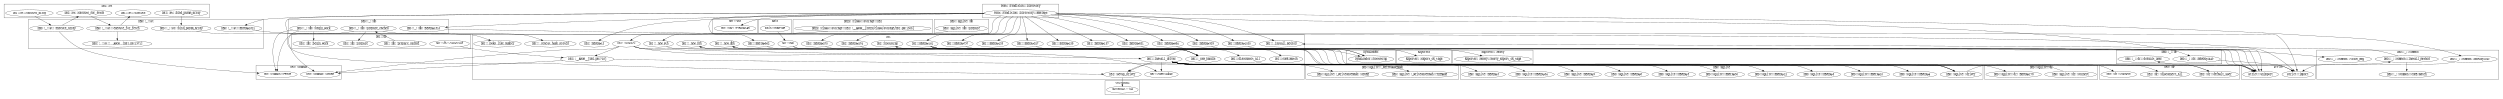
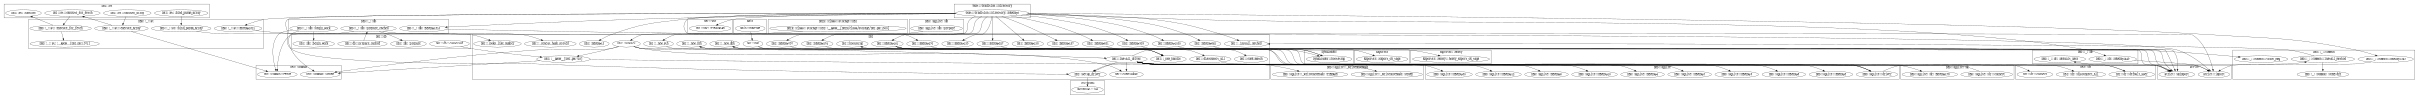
(1168, 44) -> none
(1532, 74) -> none
(2407, 74) -> (2323, 74)
